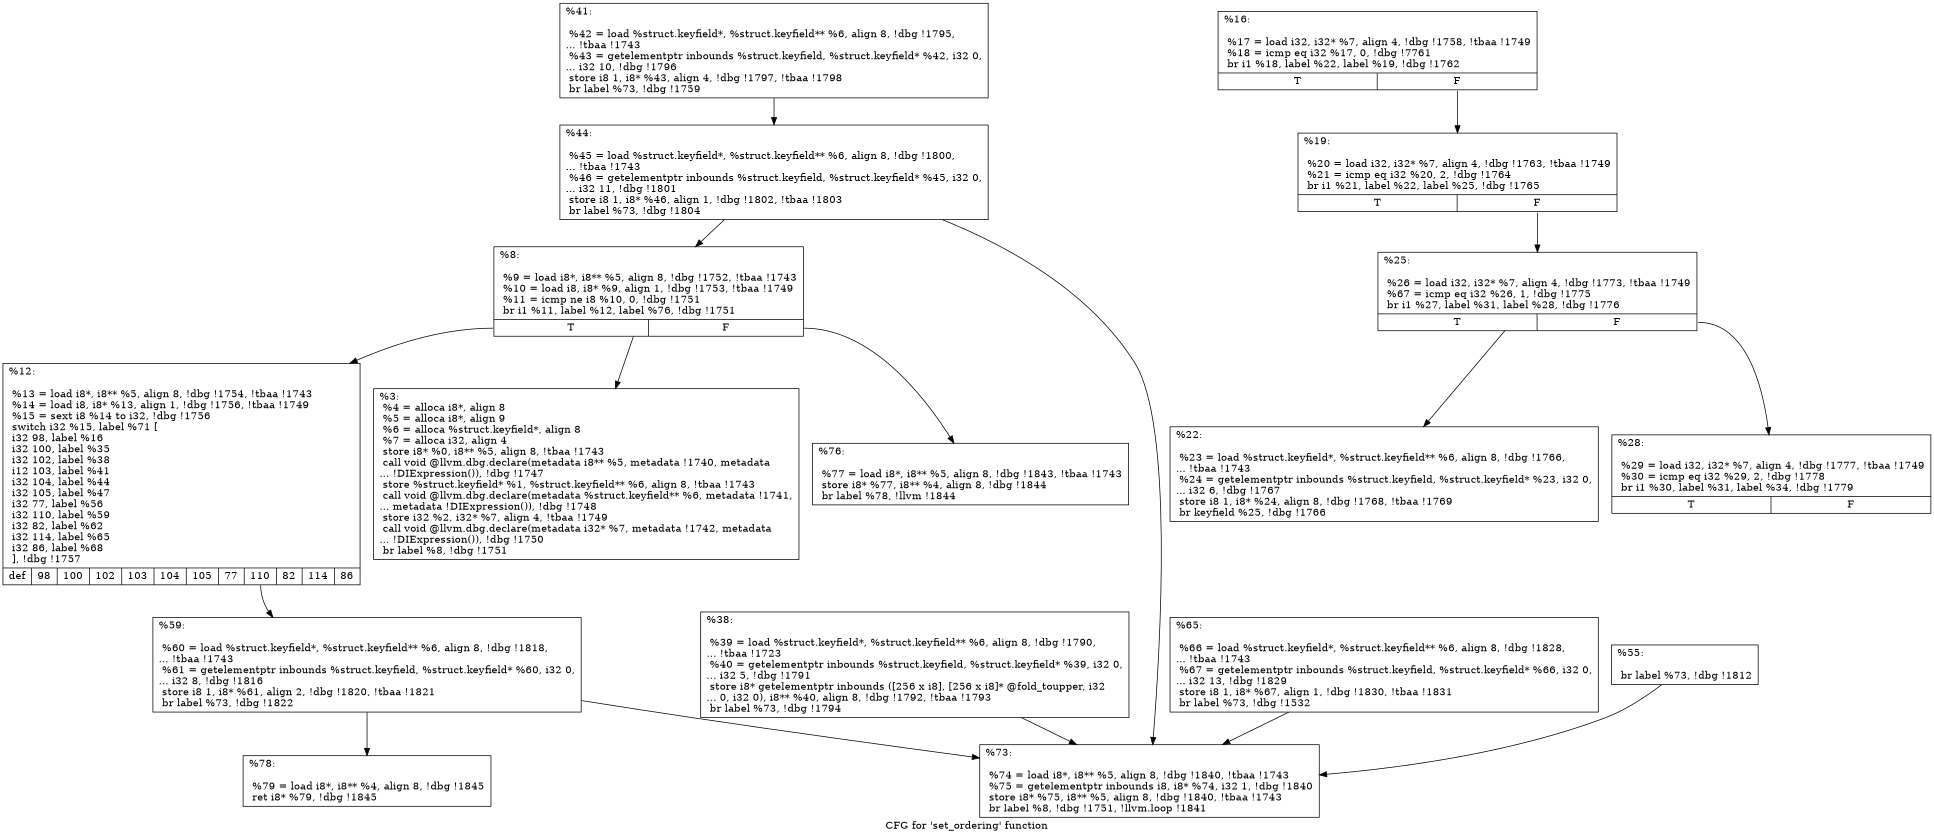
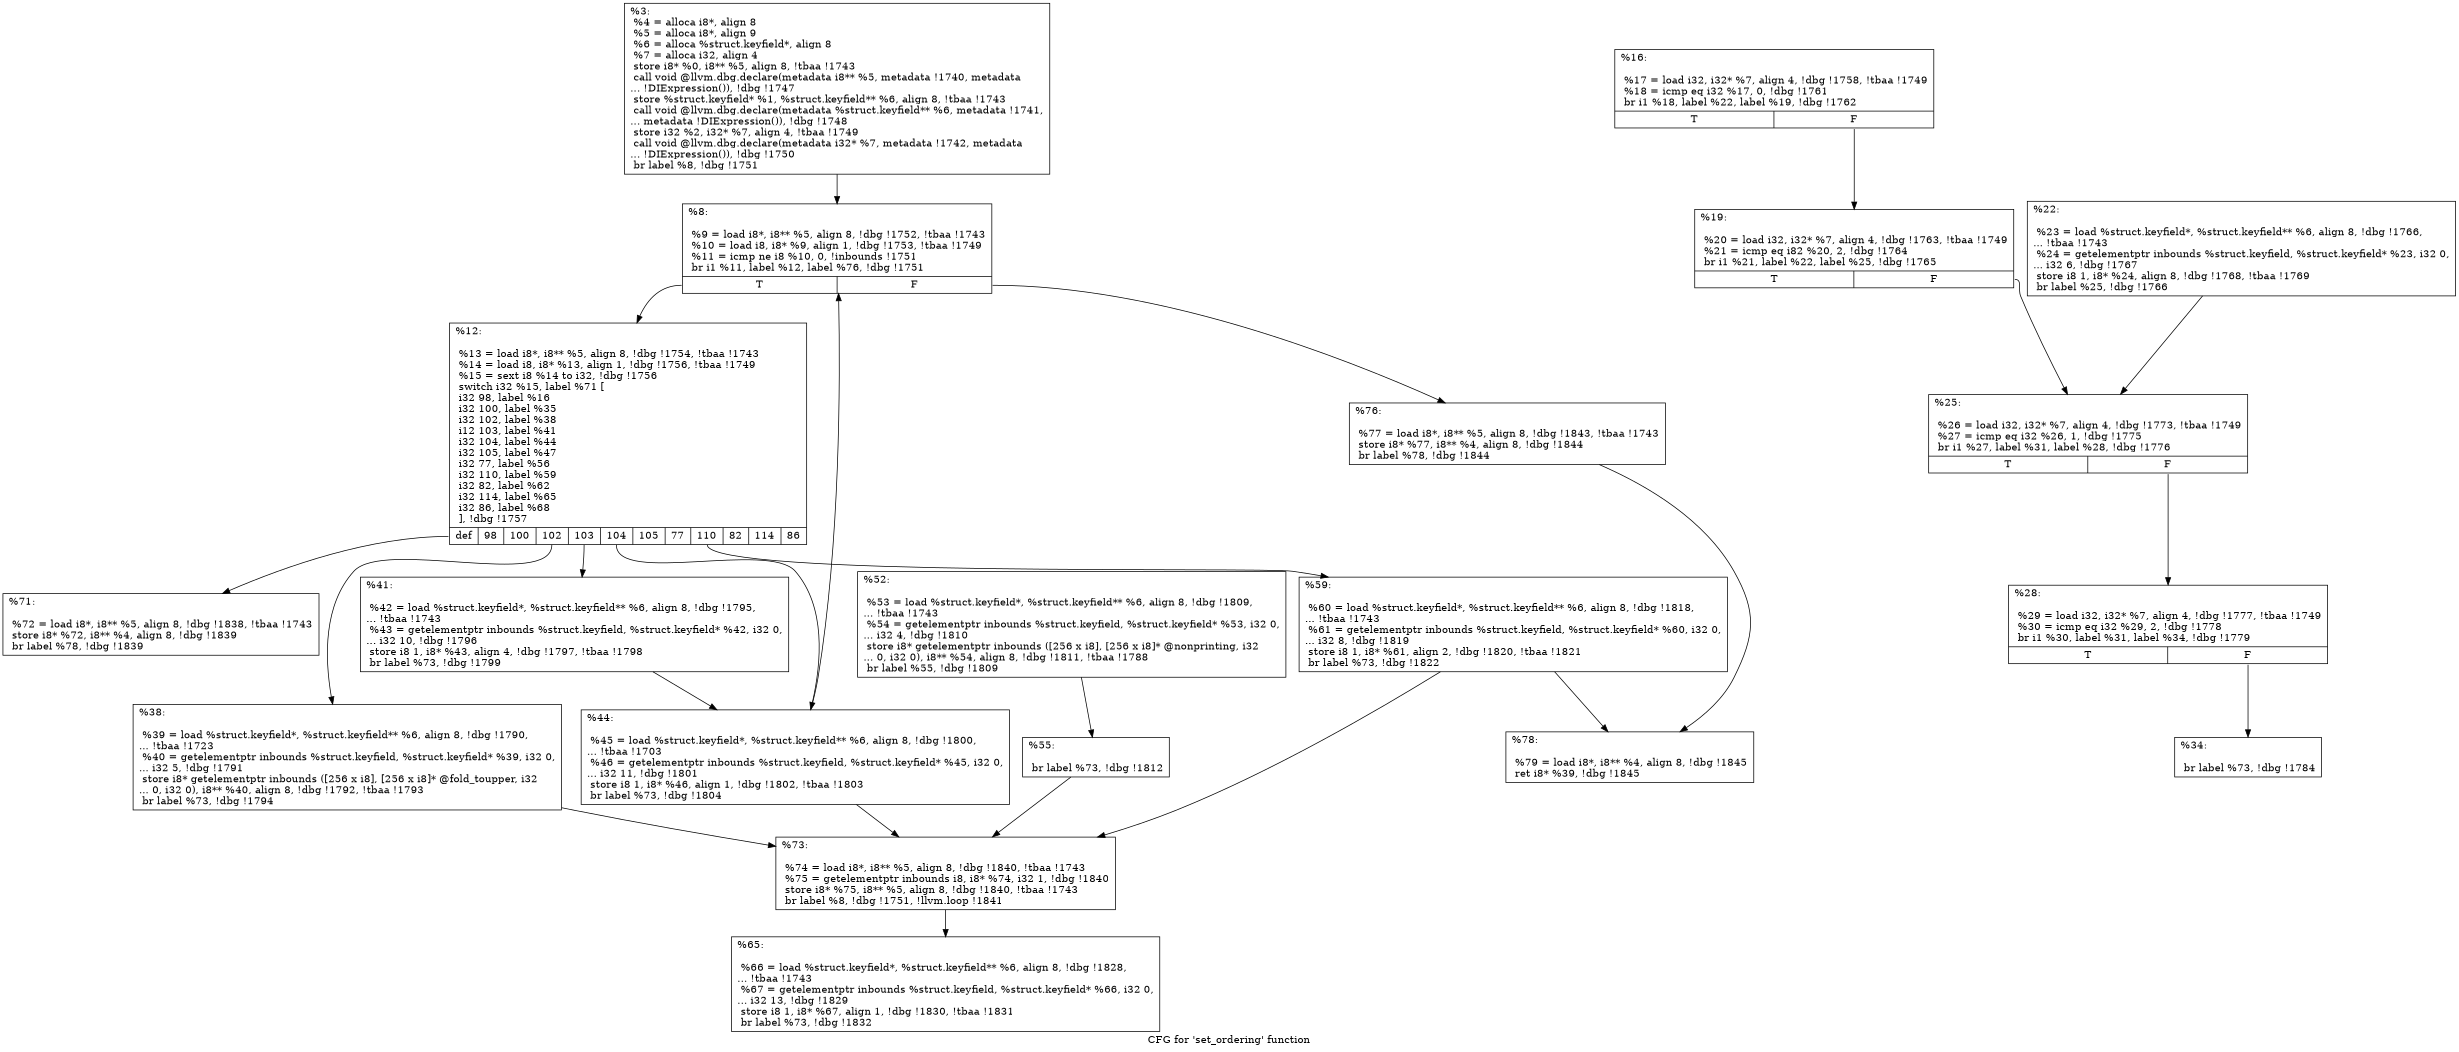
(1328, 53) -> (1724, 91)
(633, 89) -> (434, 663)
(604, 167) -> (625, 752)
(1408, 175) -> (1804, 251)
(1488, 294) -> (2038, 436)
(600, 300) -> (803, 257)
(626, 359) -> (837, 185)
(1467, 376) -> (2164, 342)
(887, 496) -> (1423, 456)
(1251, 513) -> (2101, 287)
none -> (584, 557)
none -> (390, 560)
none -> (787, 567)
none -> (1736, 575)
none -> (161, 624)
none -> (1072, 624)
(211, 681) -> (1357, 641)
(1243, 703) -> (805, 1023)
(1259, 727) -> (946, 920)
none -> (2248, 757)
(313, 798) -> (1576, 774)
